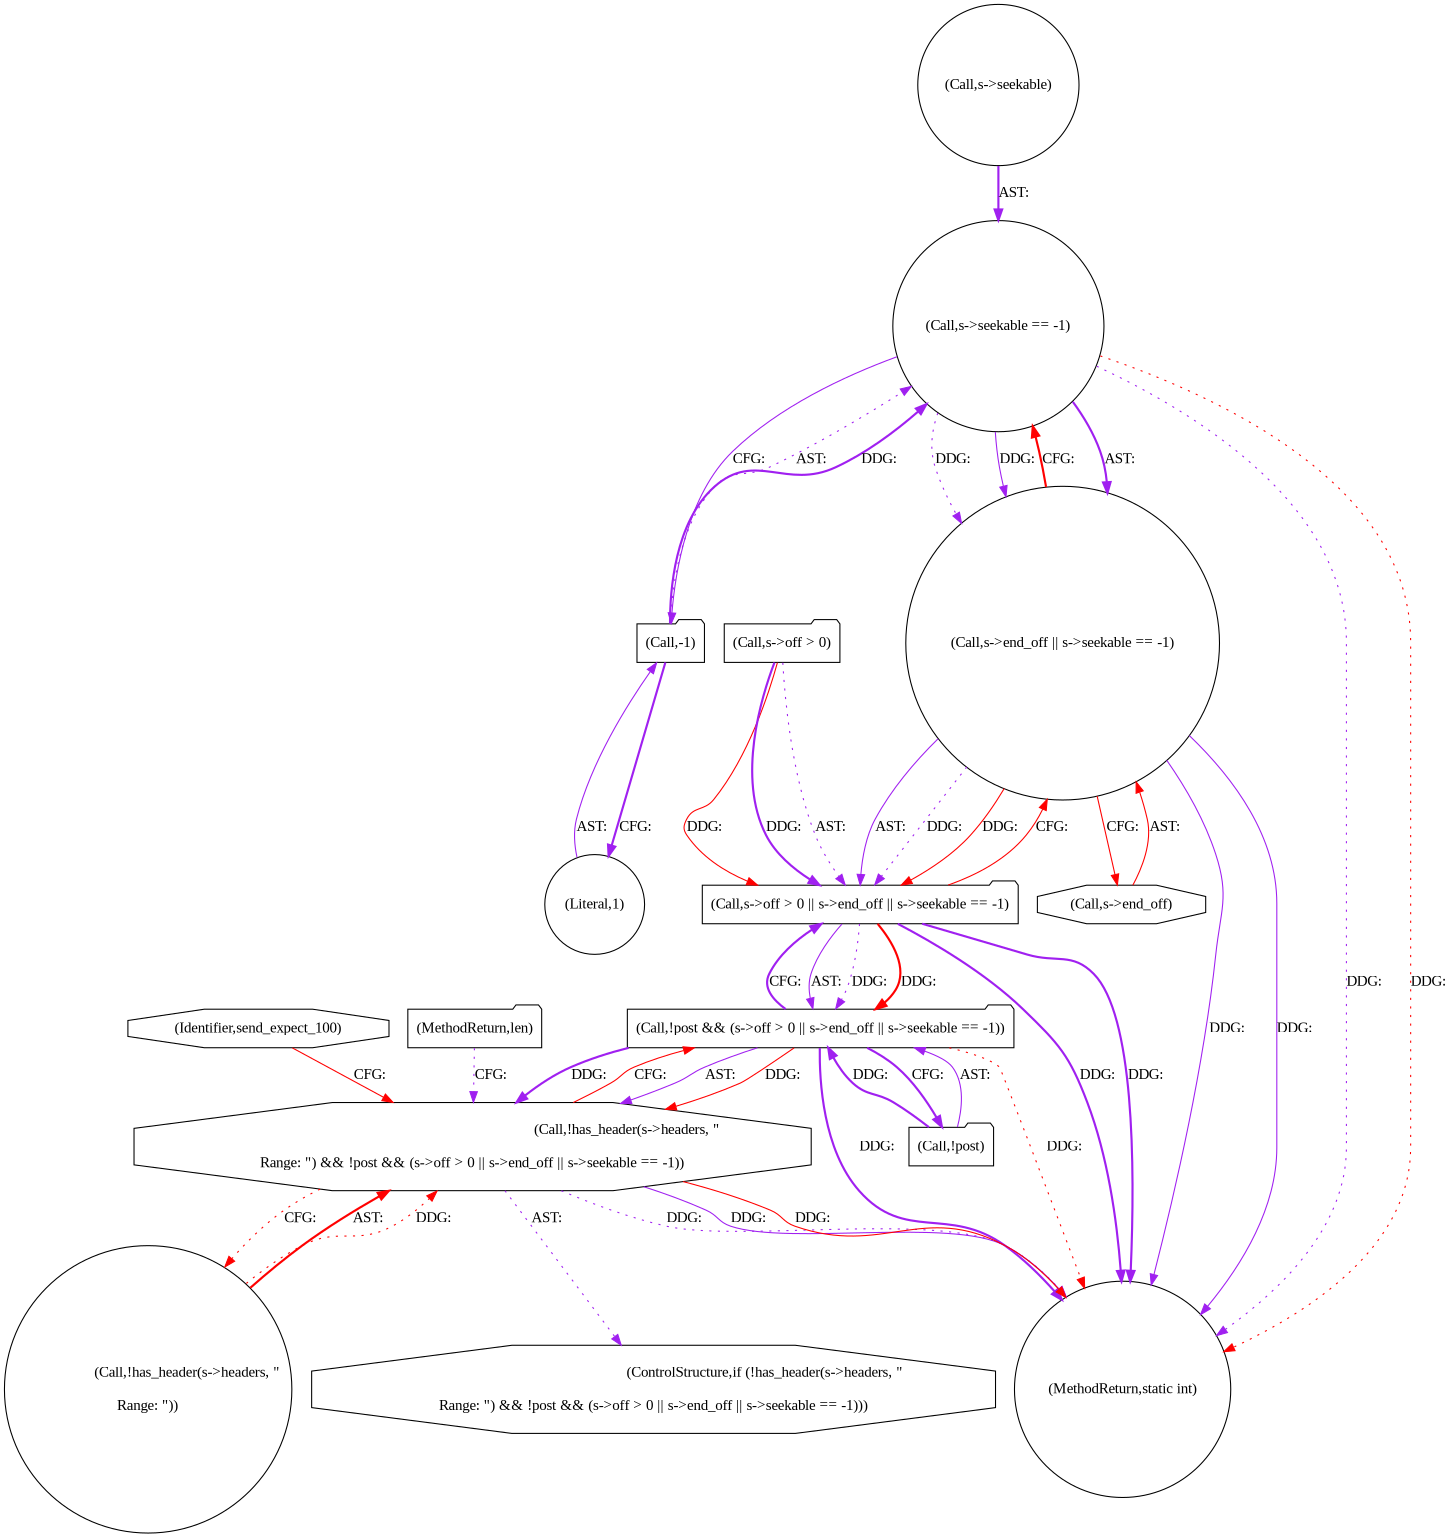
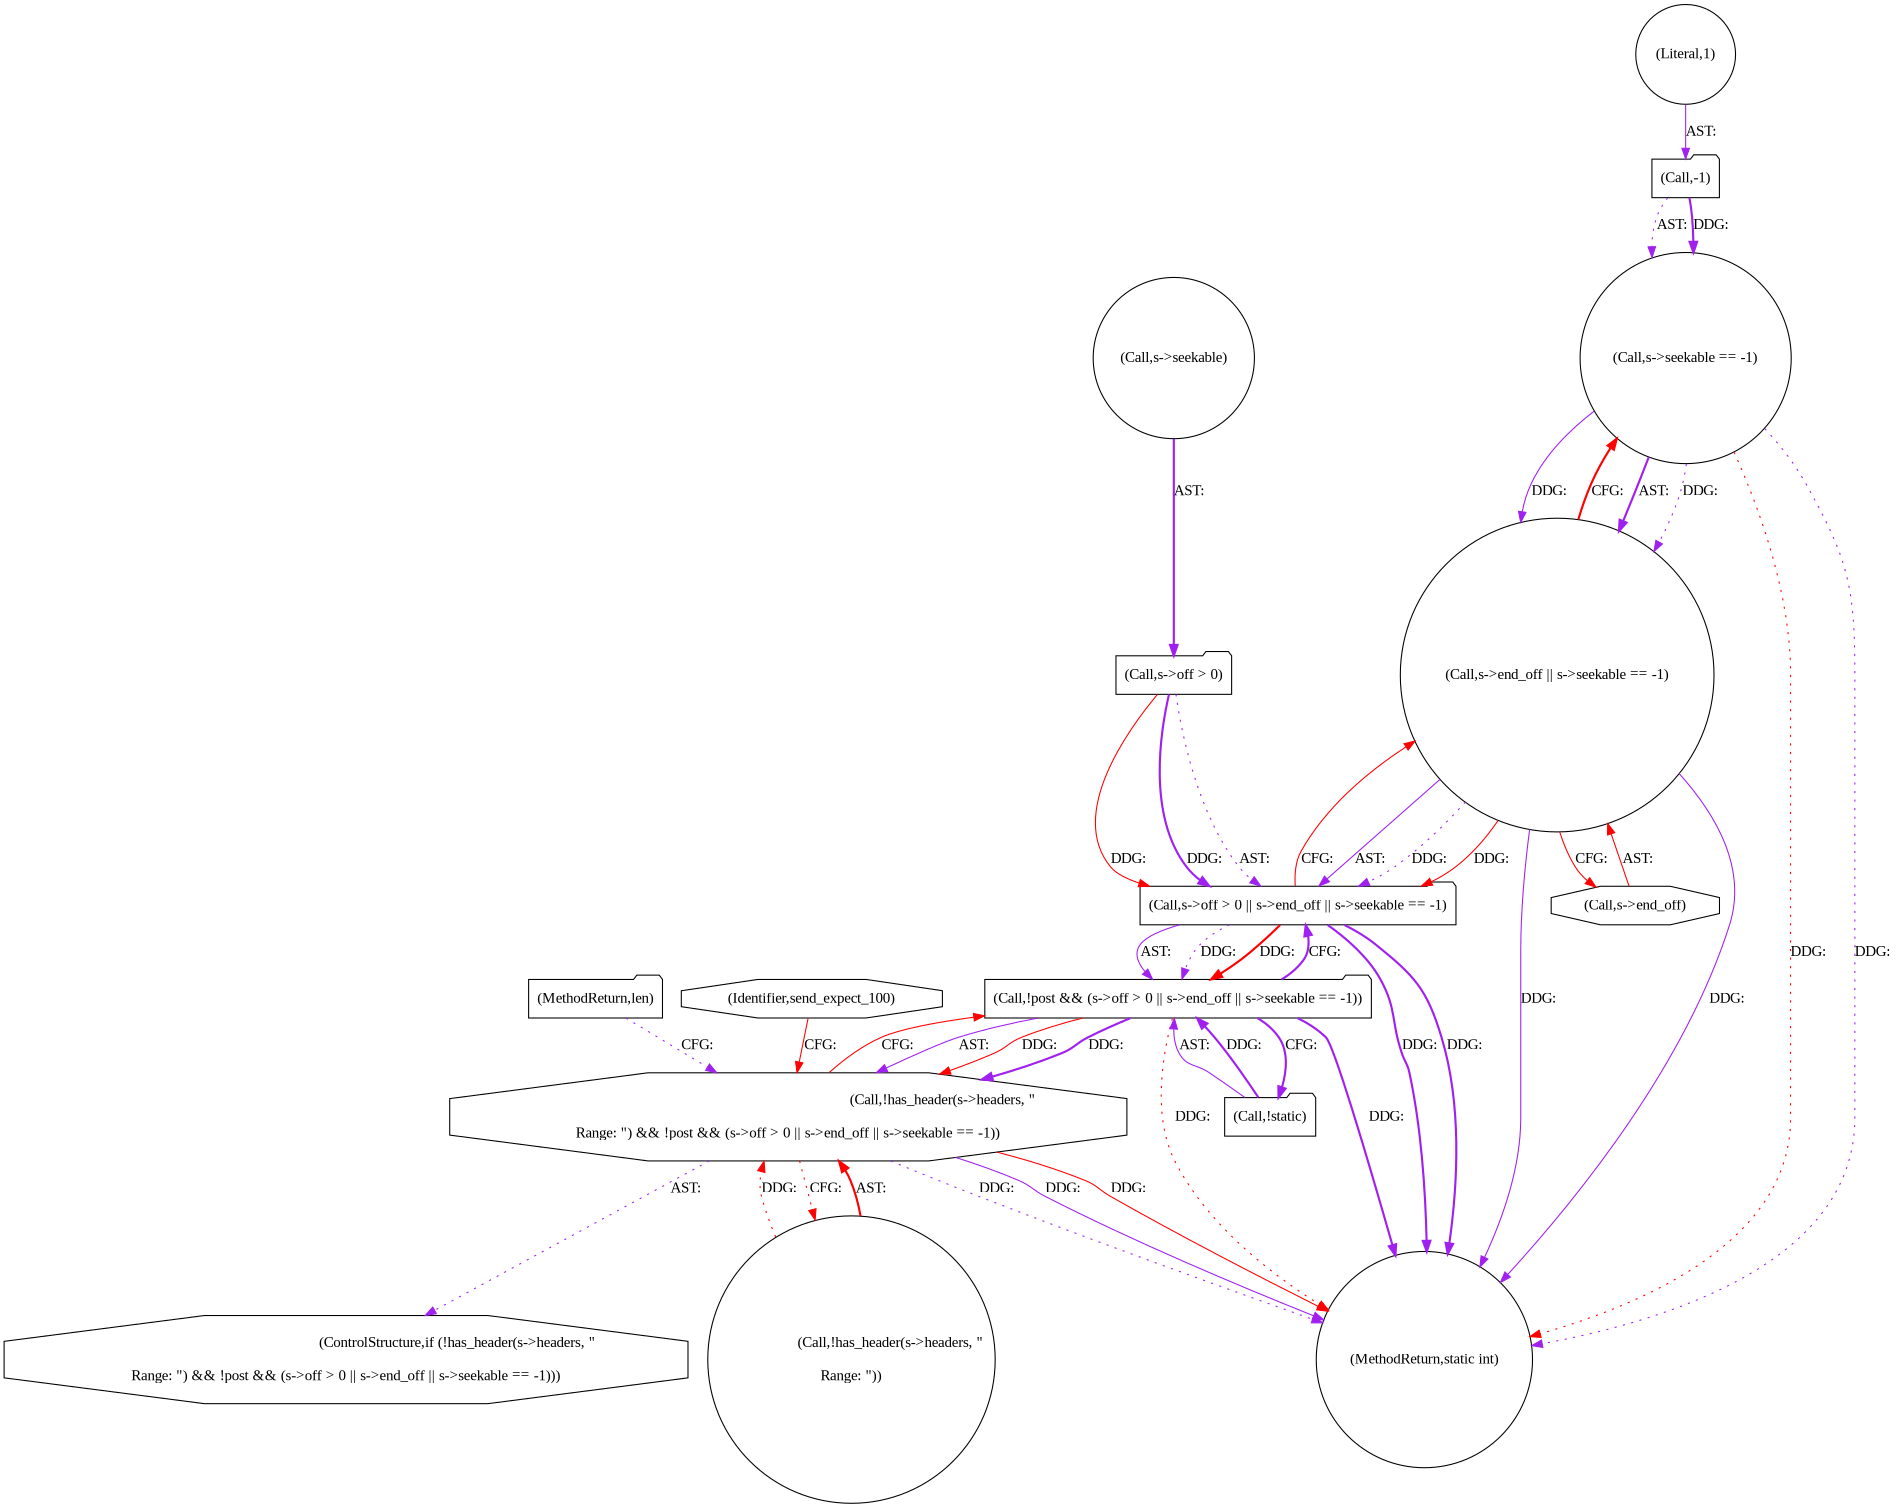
(998, 188) -> (1174, 542)
(738, 446) -> none
(639, 754) -> none
(951, 1147) -> (1270, 1117)
